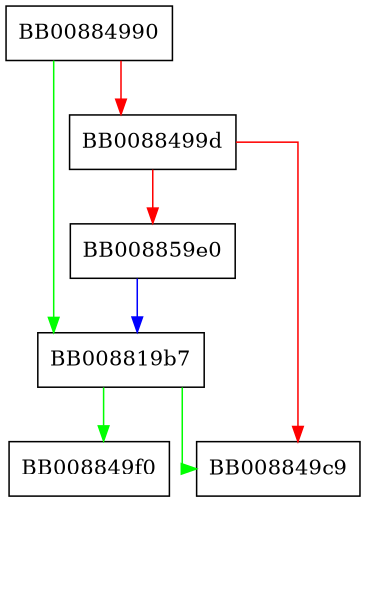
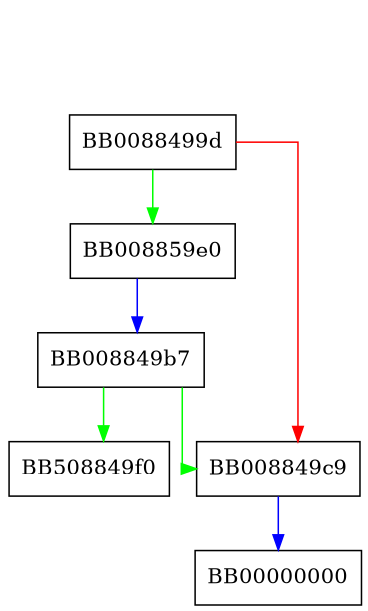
(89, 33) -> none
(153, 189) -> (153, 189)
(121, 360) -> (121, 360)
(89, 469) -> (89, 469)
none -> (278, 578)
